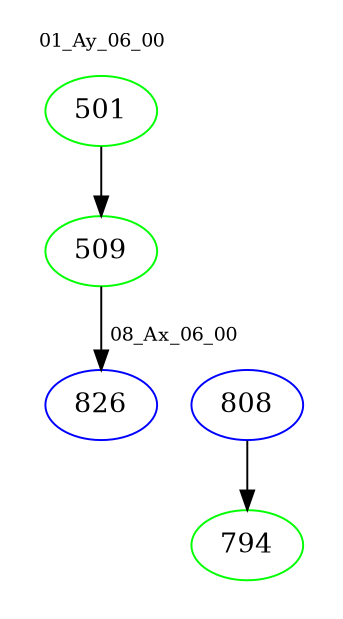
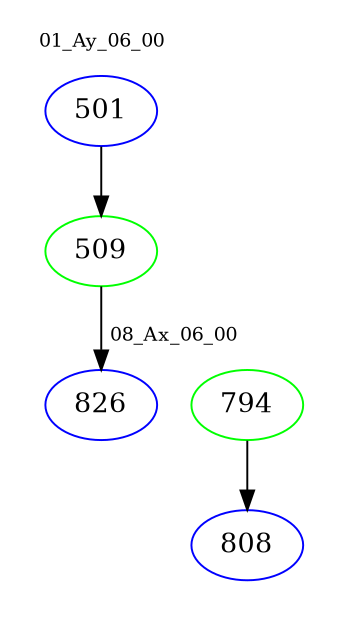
(101, 111) -> (101, 111)
(247, 466) -> (247, 466)
